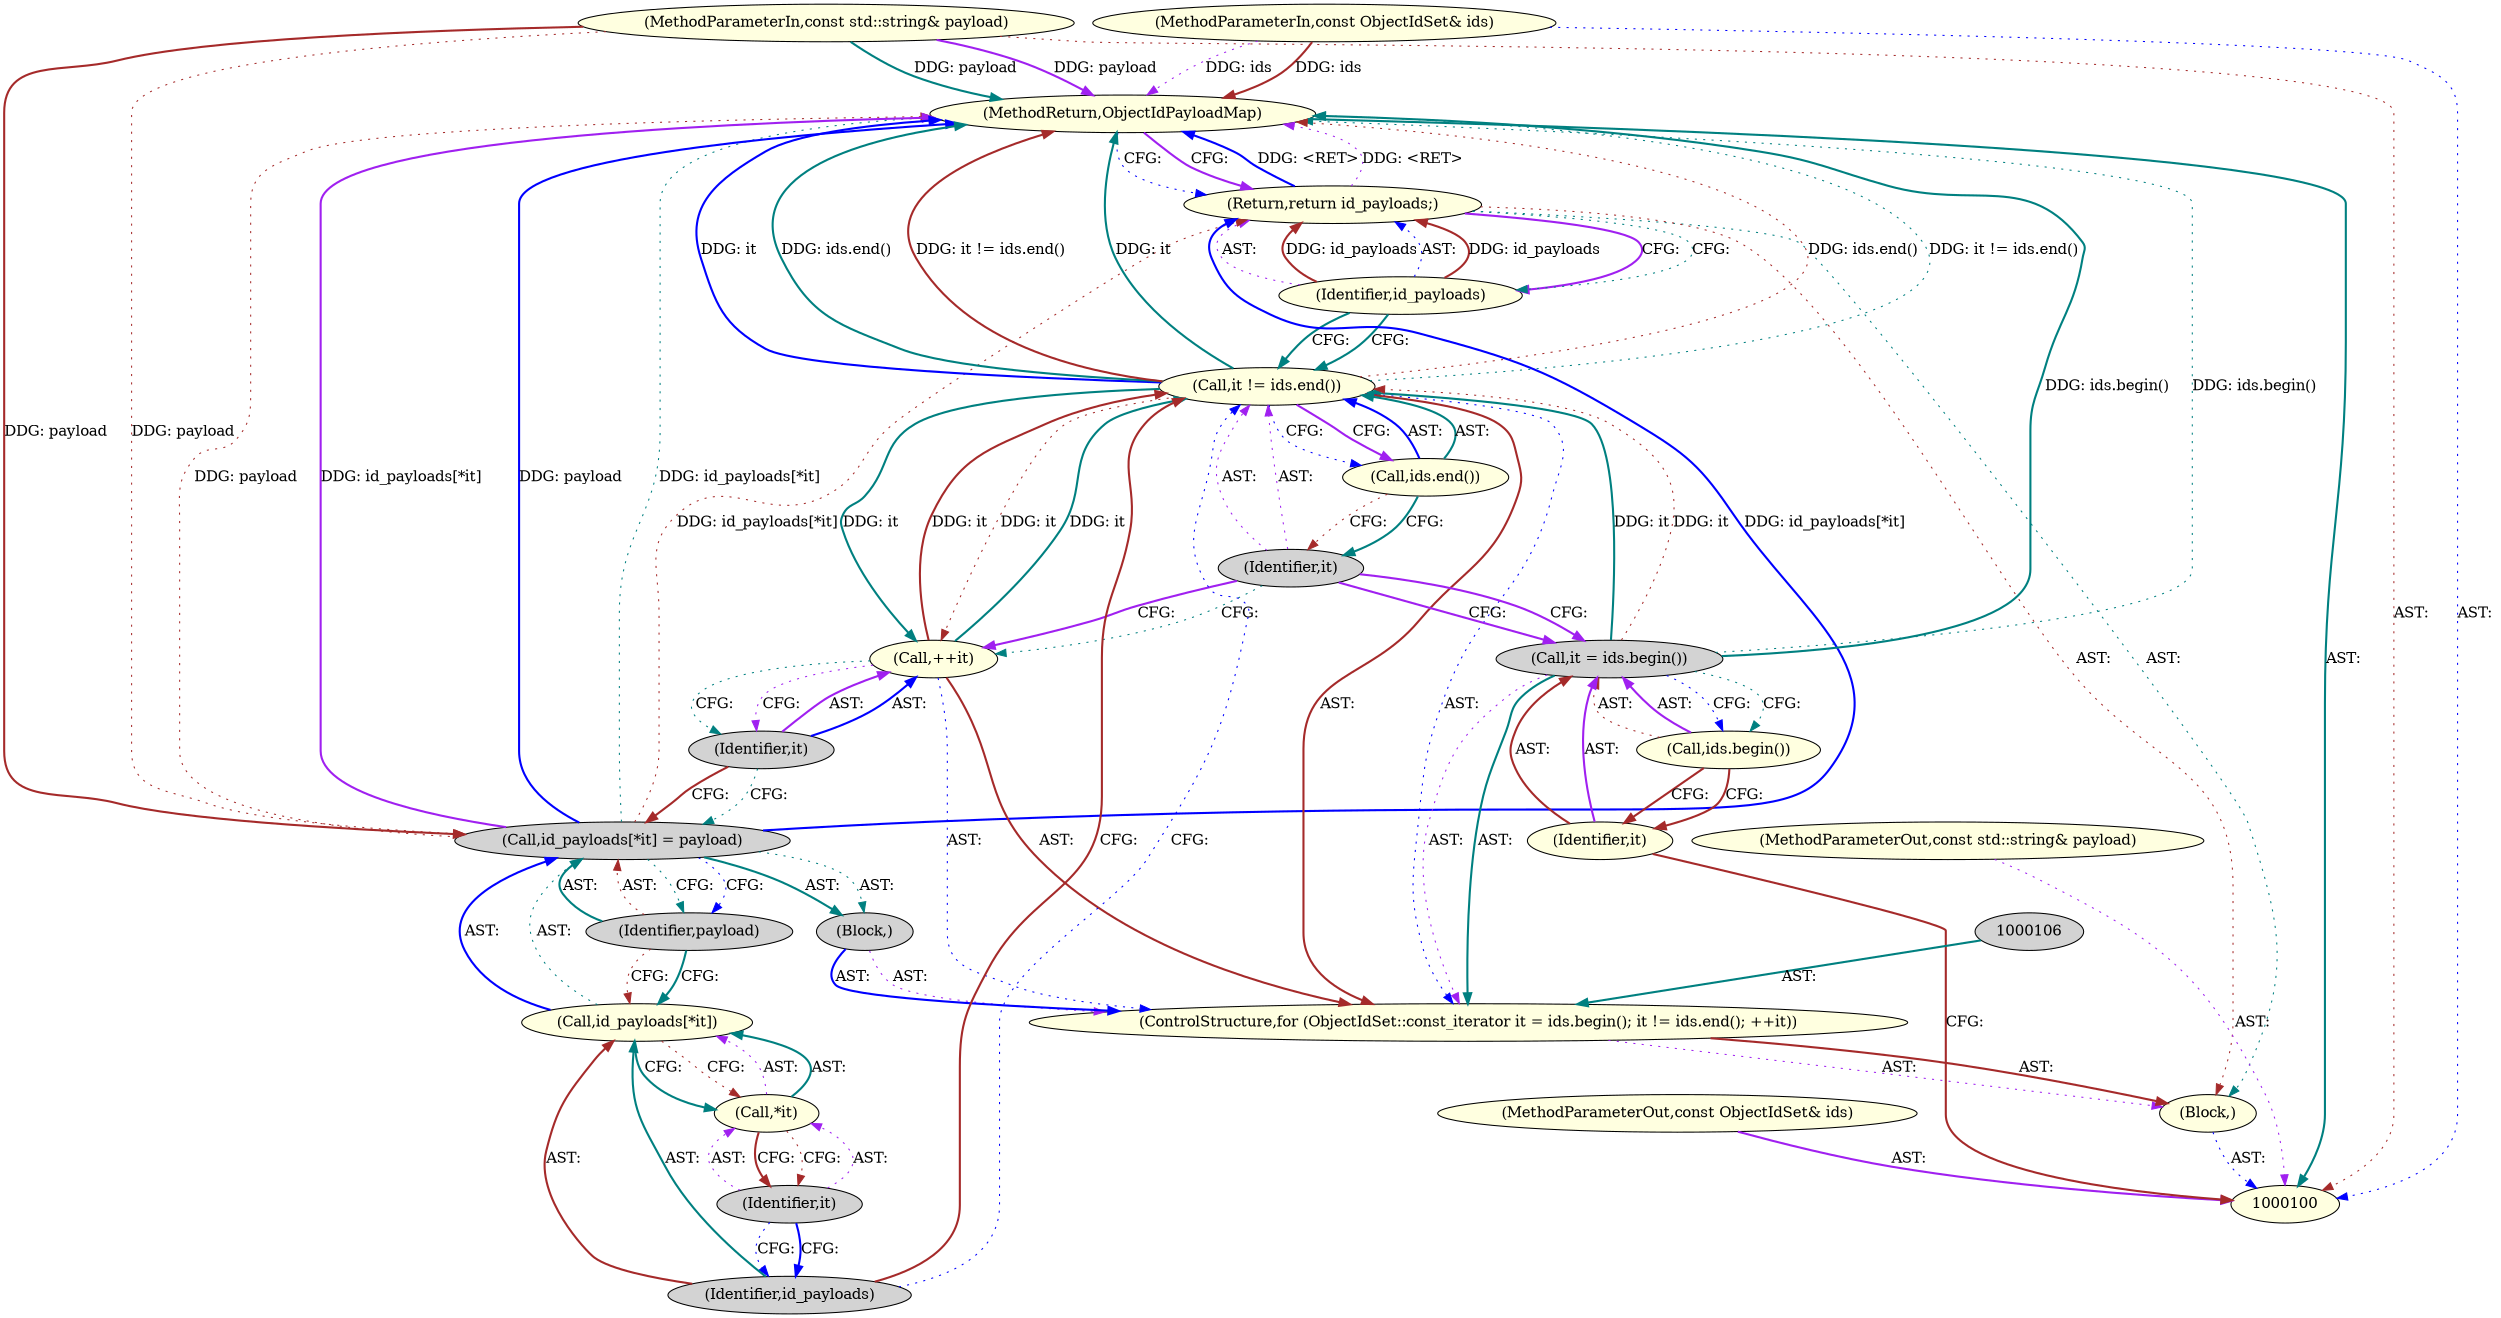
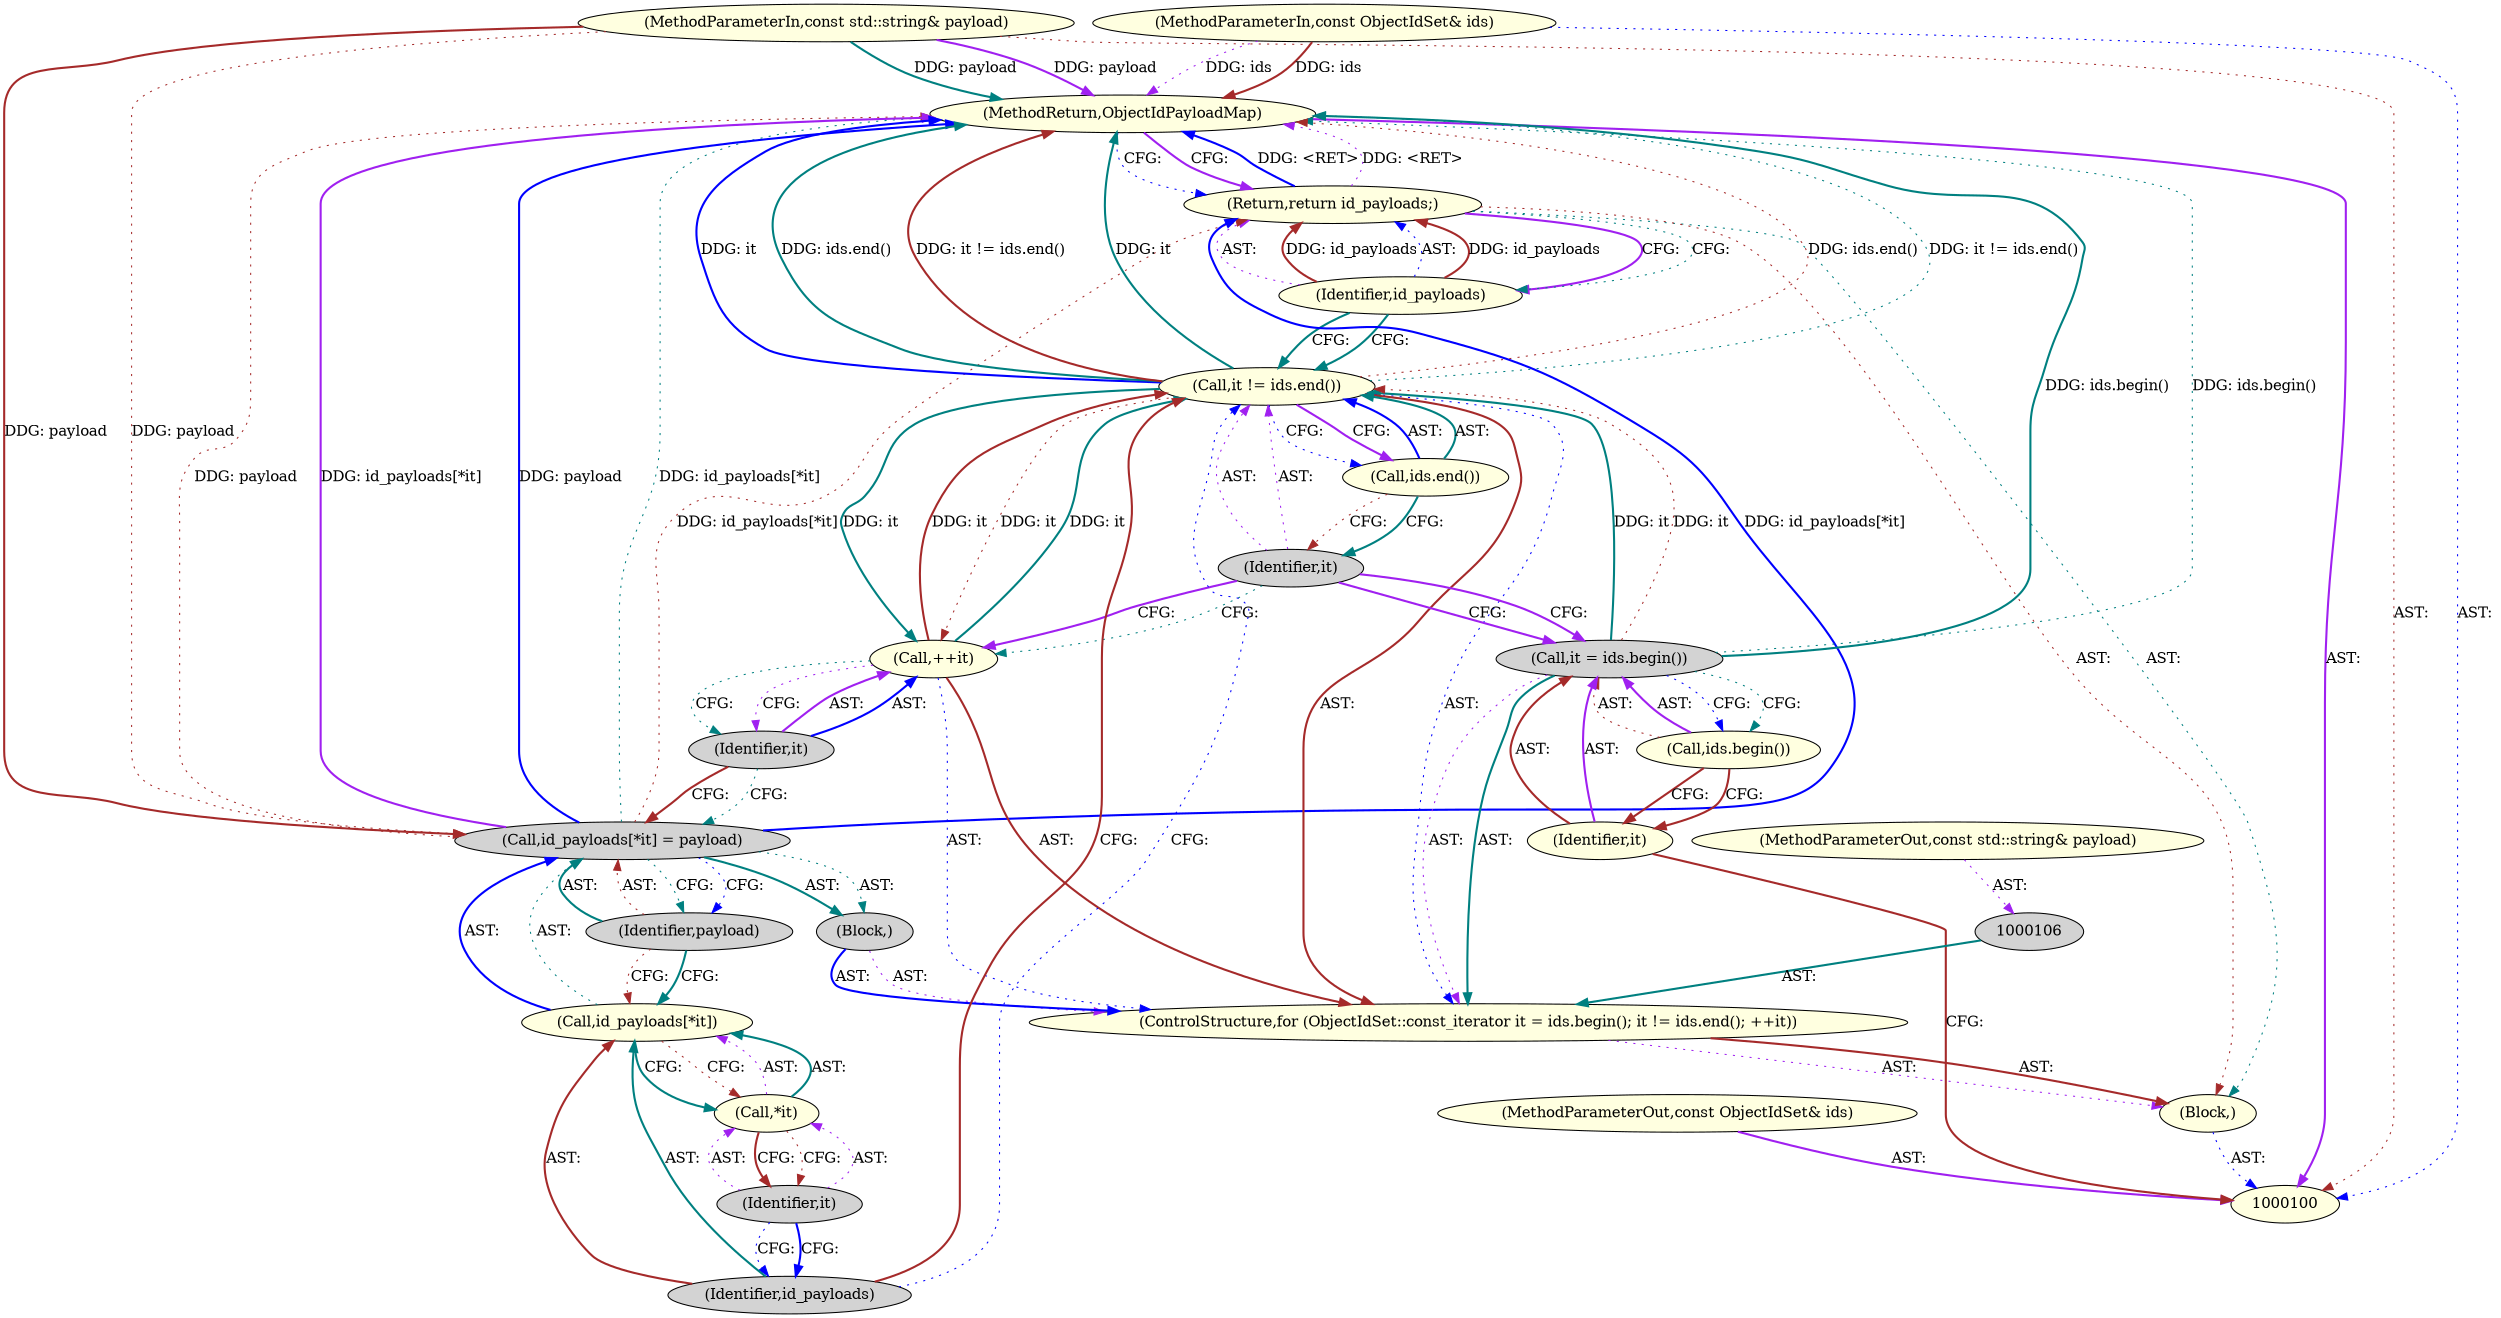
(2317, 186) -> (2317, 186)
(2186, 976) -> (1986, 883)
